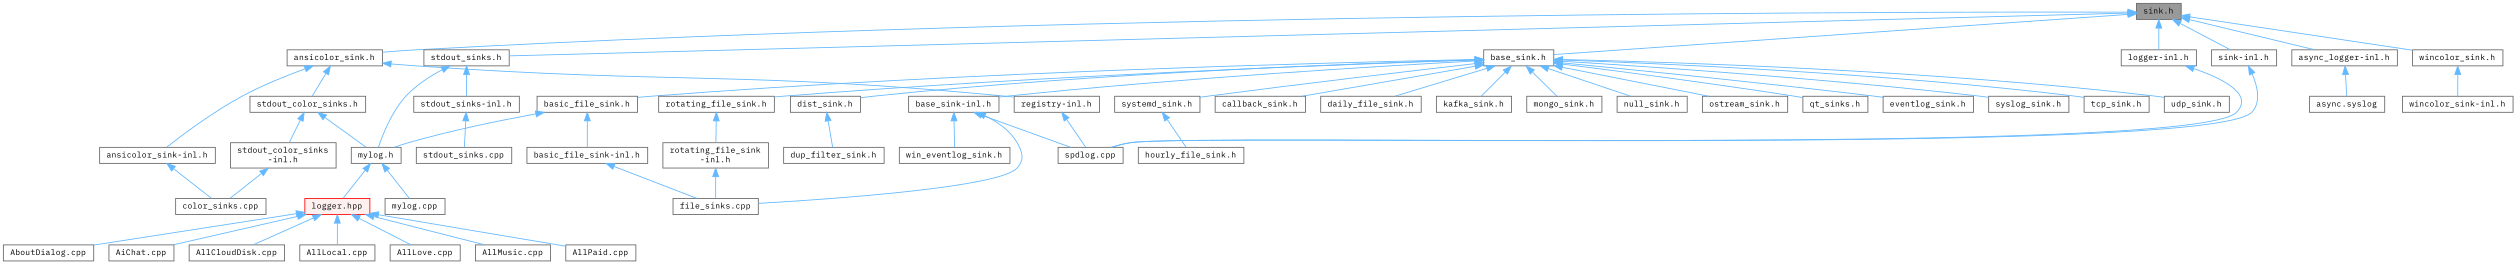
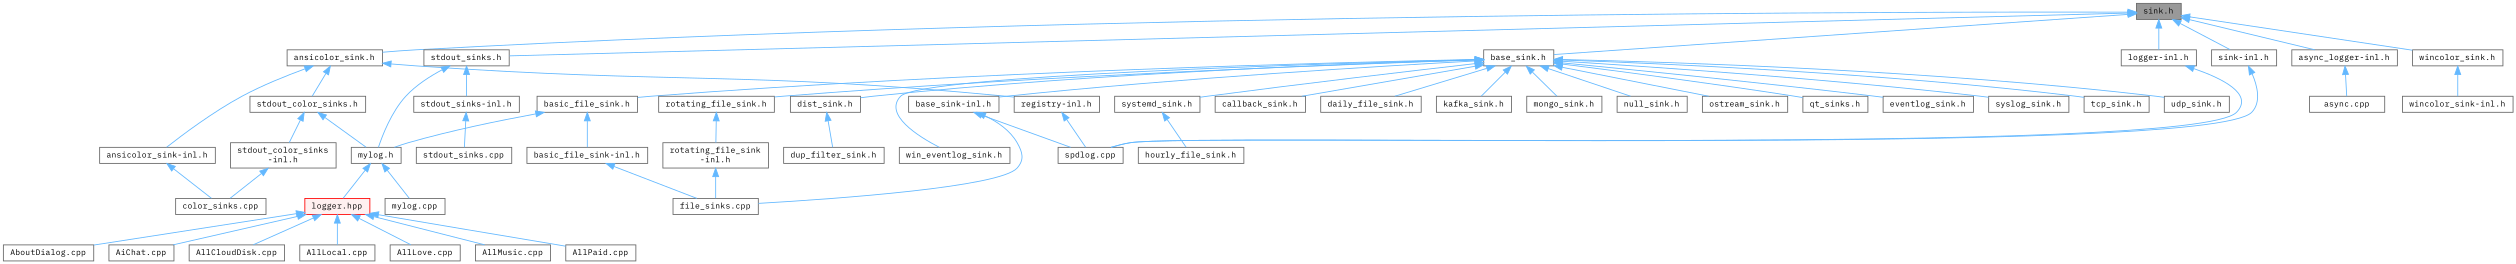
(2347, 104) -> (2347, 104)
(954, 134) -> (1150, 71)
